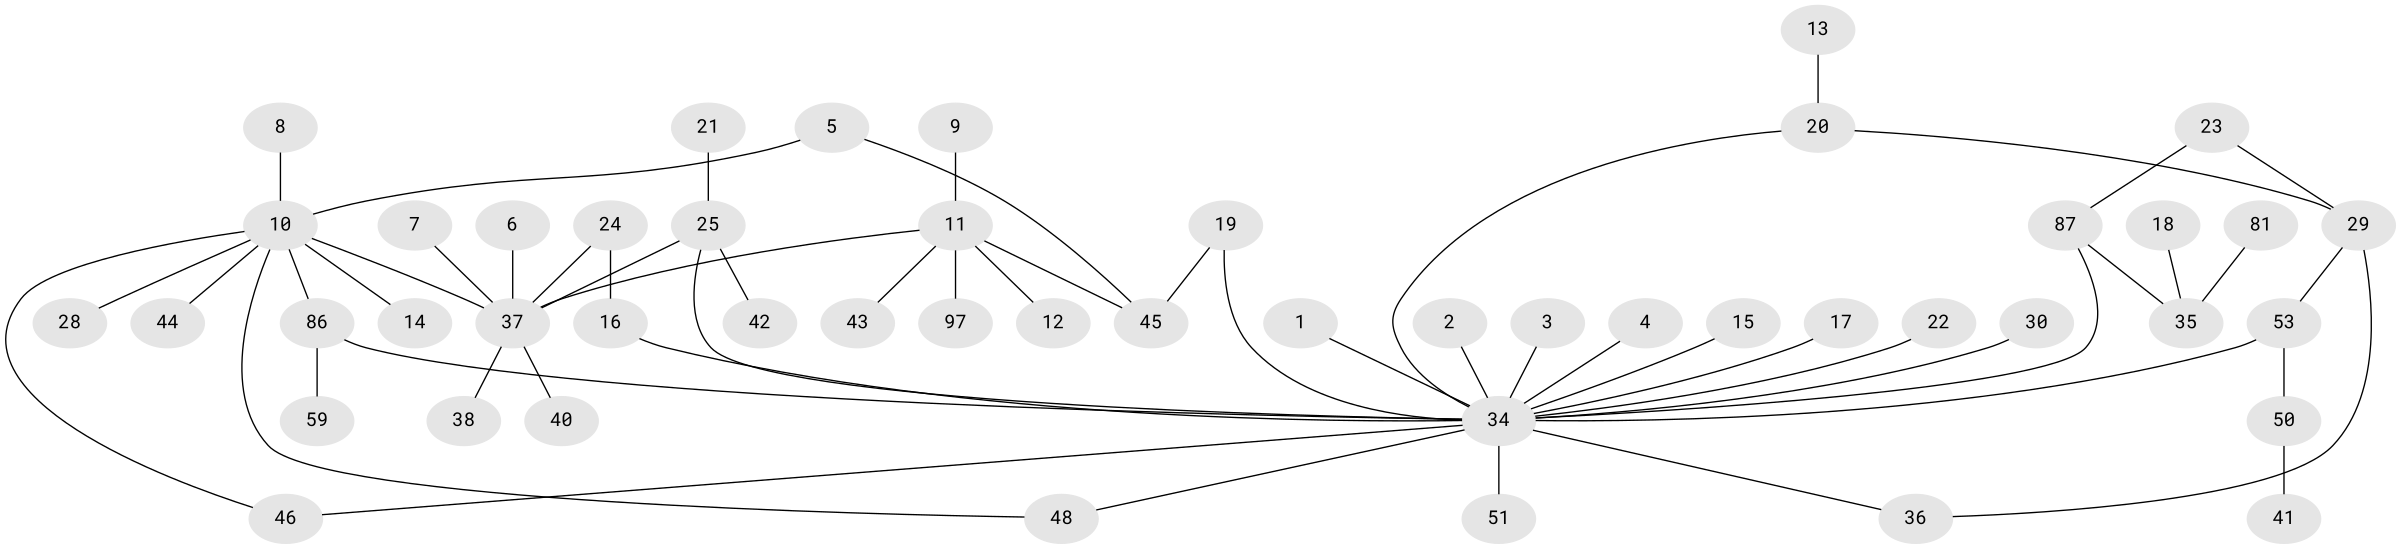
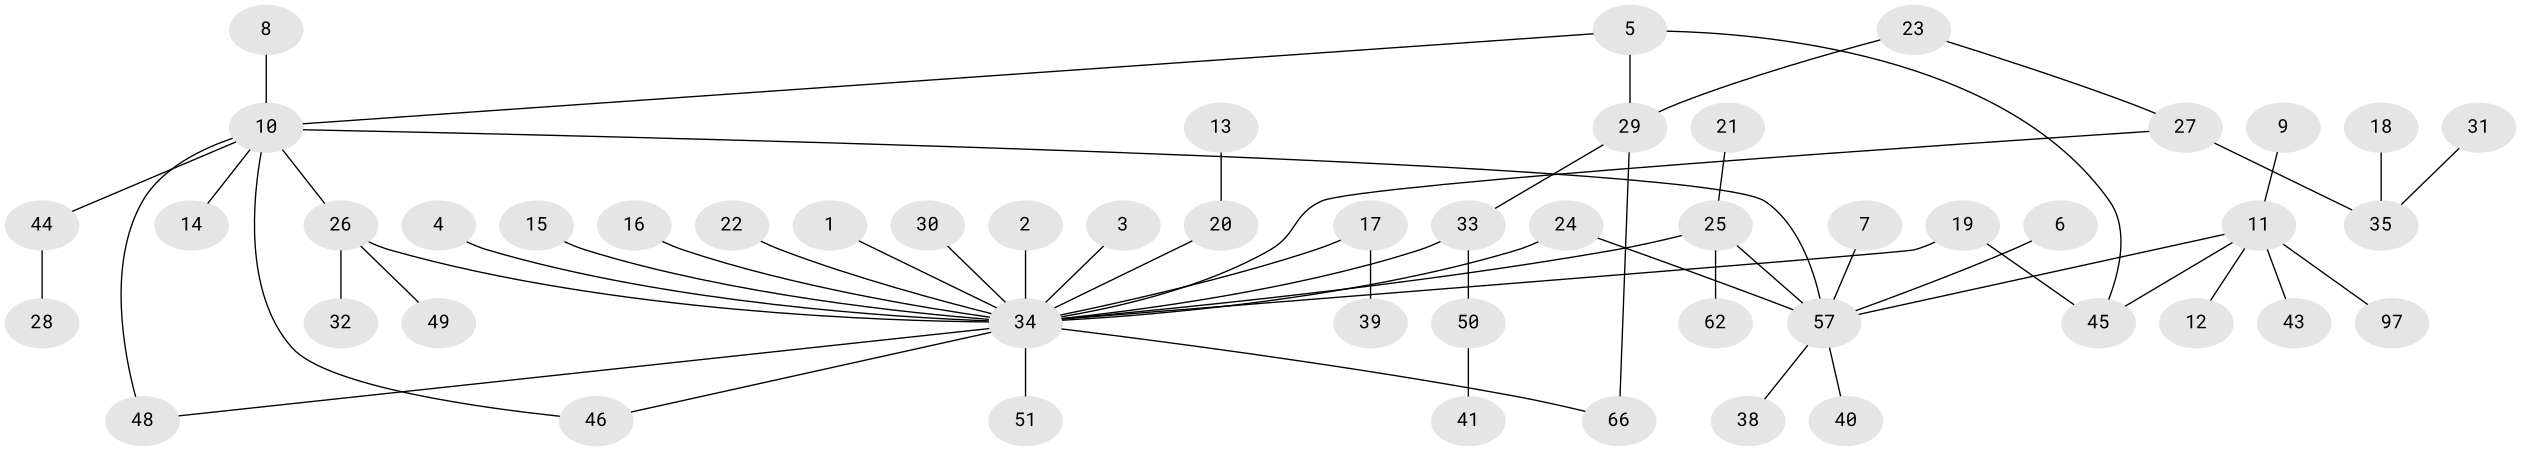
(2095, 155) -> (1630, 79)
(2065, 225) -> (2186, 128)
(2261, 225) -> (2479, 128)
(611, 265) -> (1303, 296)
(174, 274) -> (42, 275)
(317, 323) -> (341, 225)
none -> (341, 323)
(513, 323) -> (1824, 323)
(760, 323) -> (1716, 323)
none -> (1371, 323)
(2284, 323) -> (1468, 225)
(317, 421) -> (439, 323)
(1916, 519) -> (1619, 421)
